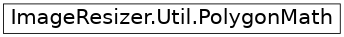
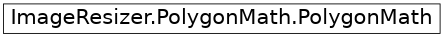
(172, 19) -> (222, 19)
